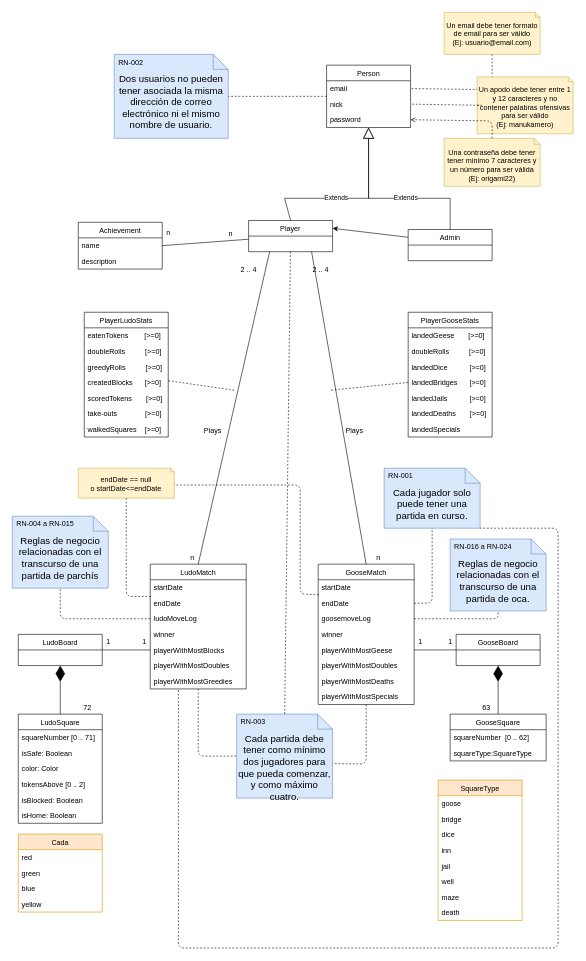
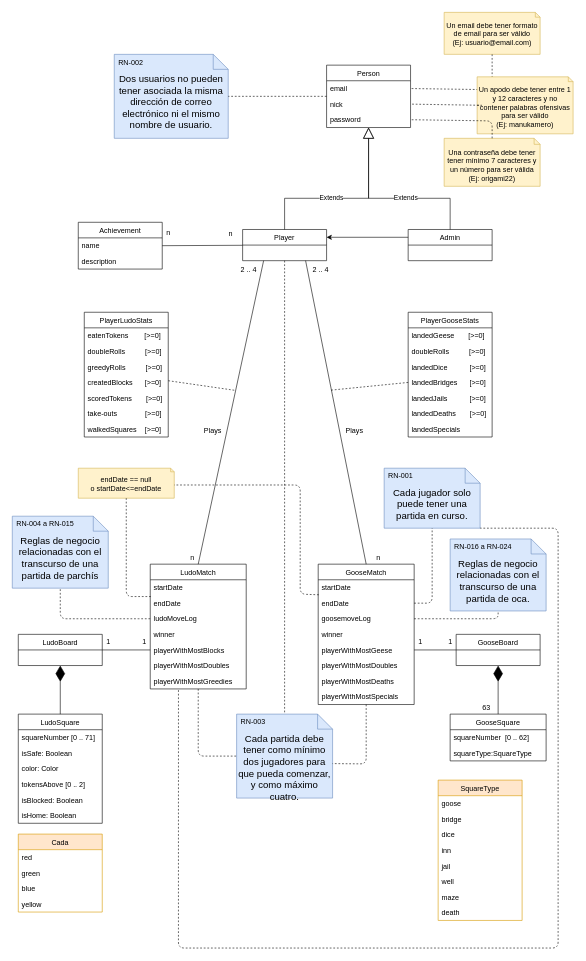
(414, 120) -> (414, 120)
(291, 236) -> (285, 245)
(87, 708) -> none
